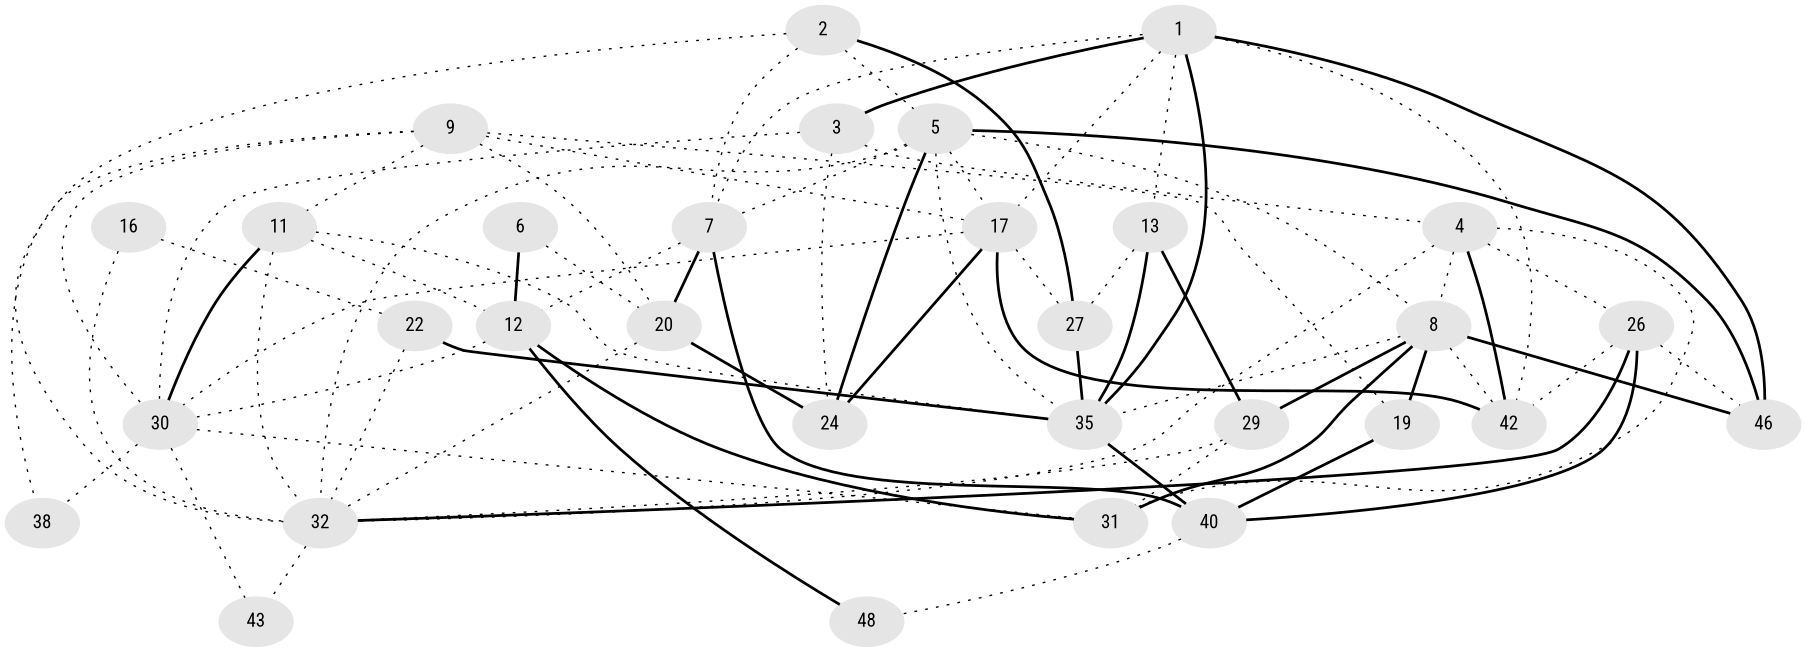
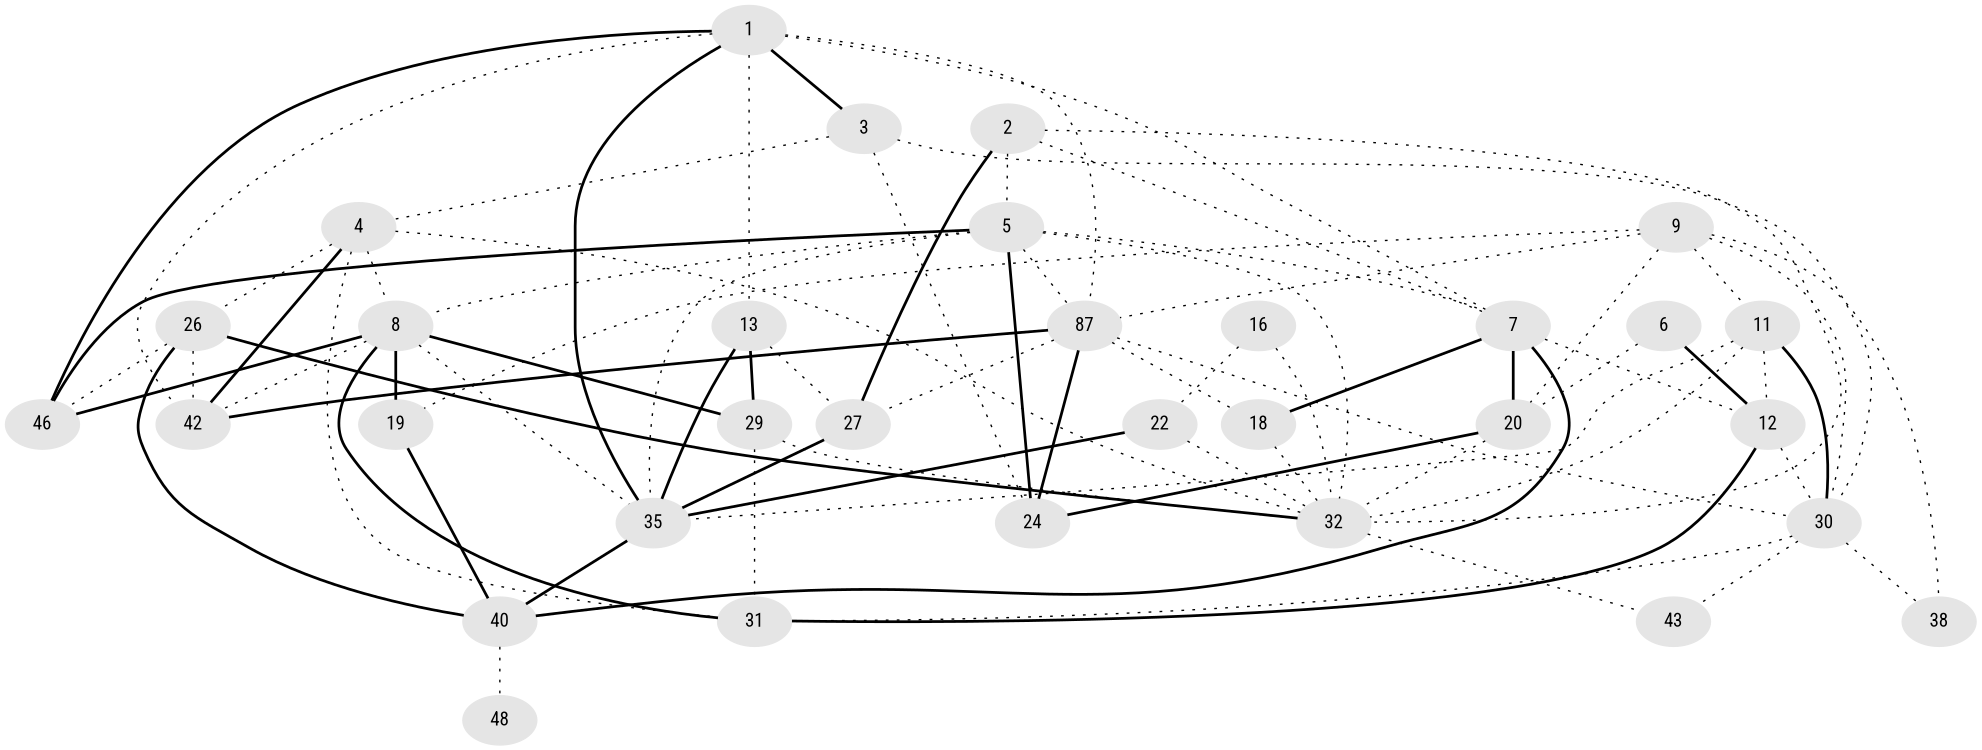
(1000, 227) -> (1085, 326)
none -> (1259, 425)
(672, 492) -> none
